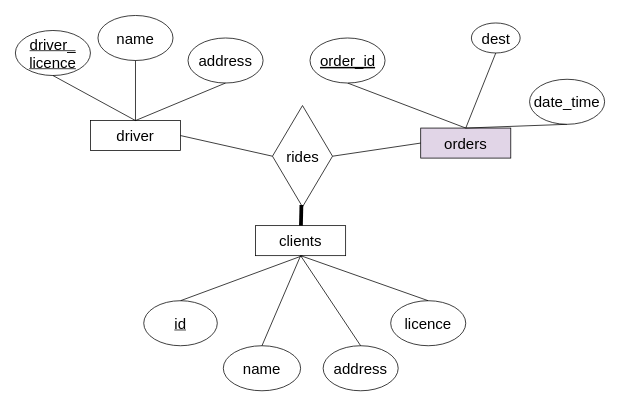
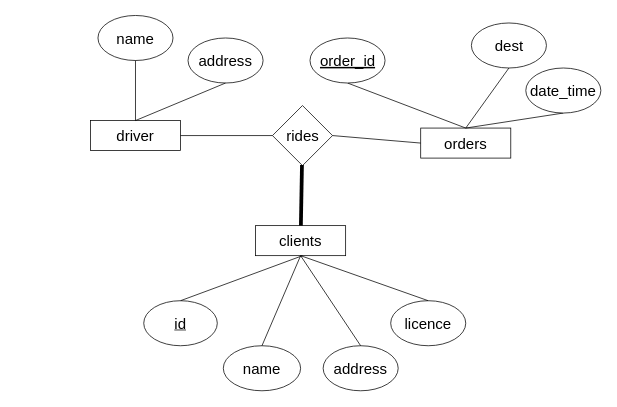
(495, 38) -> (509, 45)
(53, 53) -> none
(93, 97) -> none
(567, 102) -> (563, 90)
(465, 143) -> (465, 143)
(302, 156) -> (302, 135)
